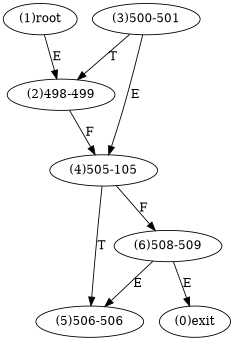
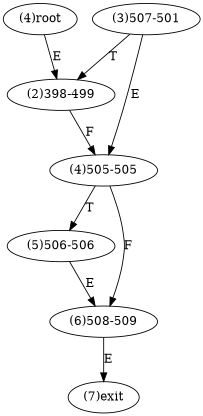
(40, 19) -> (40, 19)
(146, 19) -> (146, 19)
(61, 95) -> (61, 95)
(104, 170) -> (104, 170)
(132, 281) -> (80, 280)
(195, 322) -> (104, 397)
